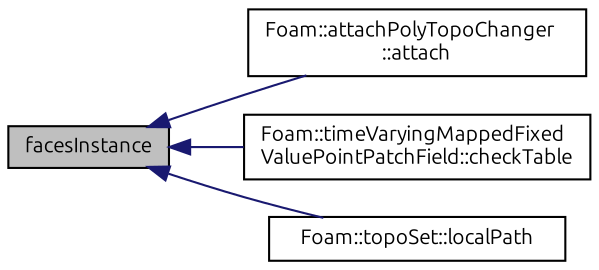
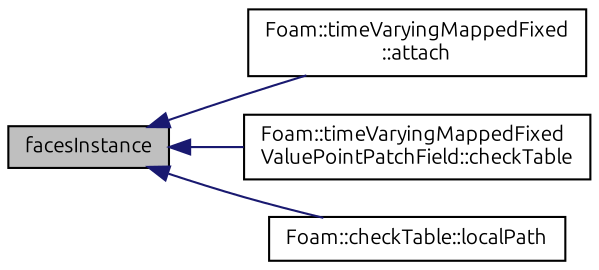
(417, 43) -> (417, 43)
(417, 239) -> (417, 239)
